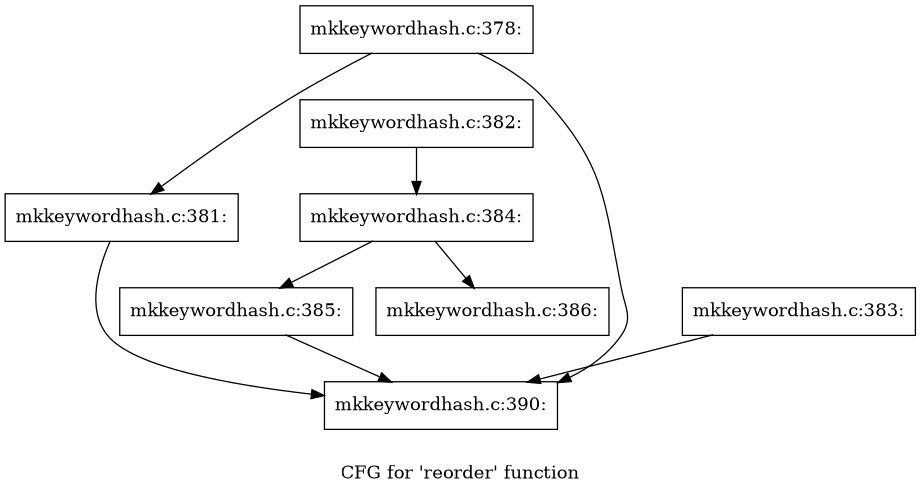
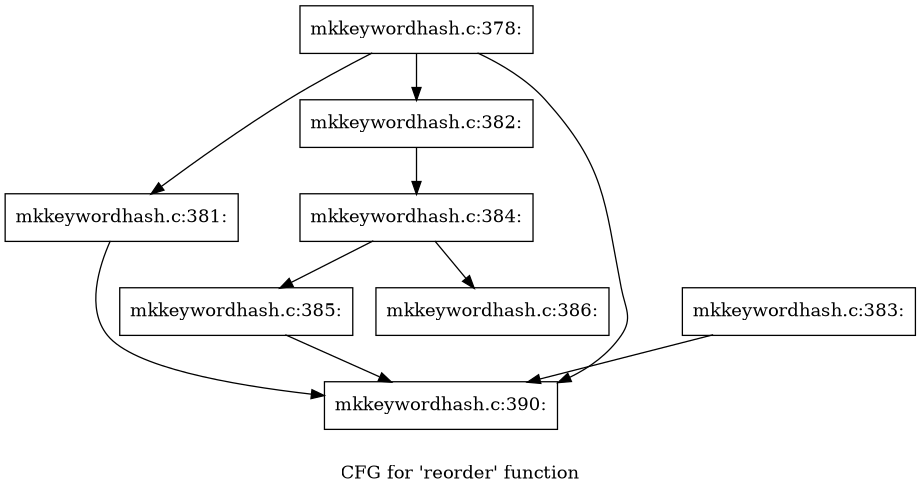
none -> (417, 70)
